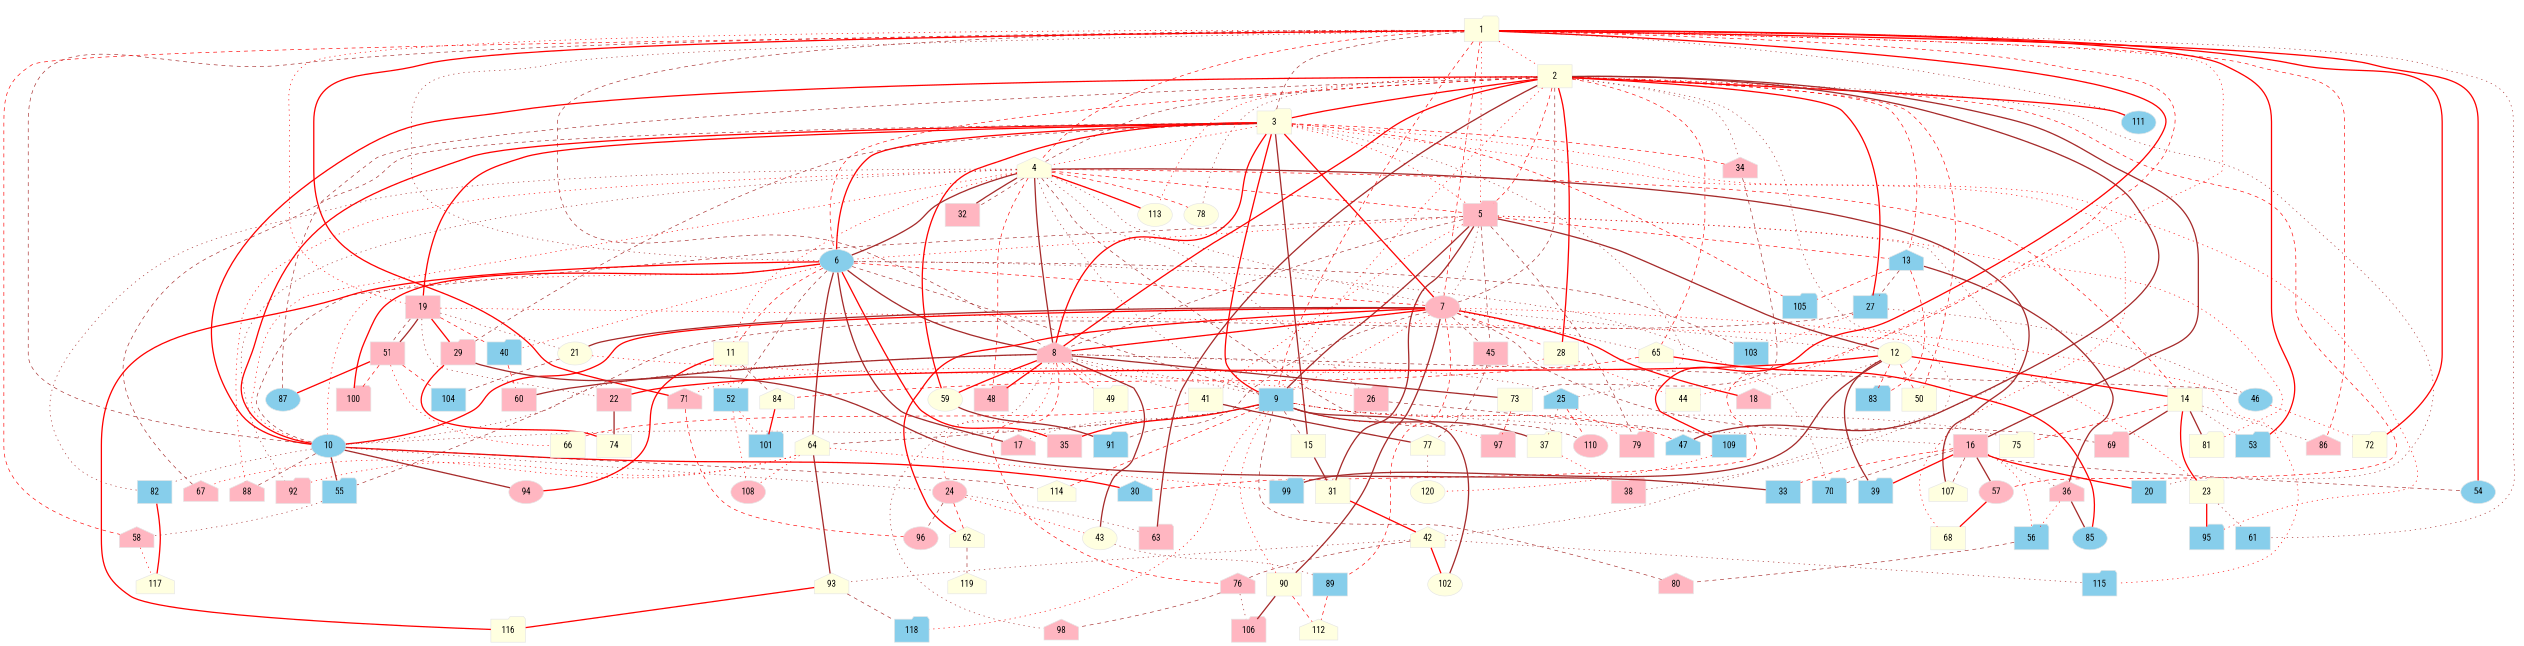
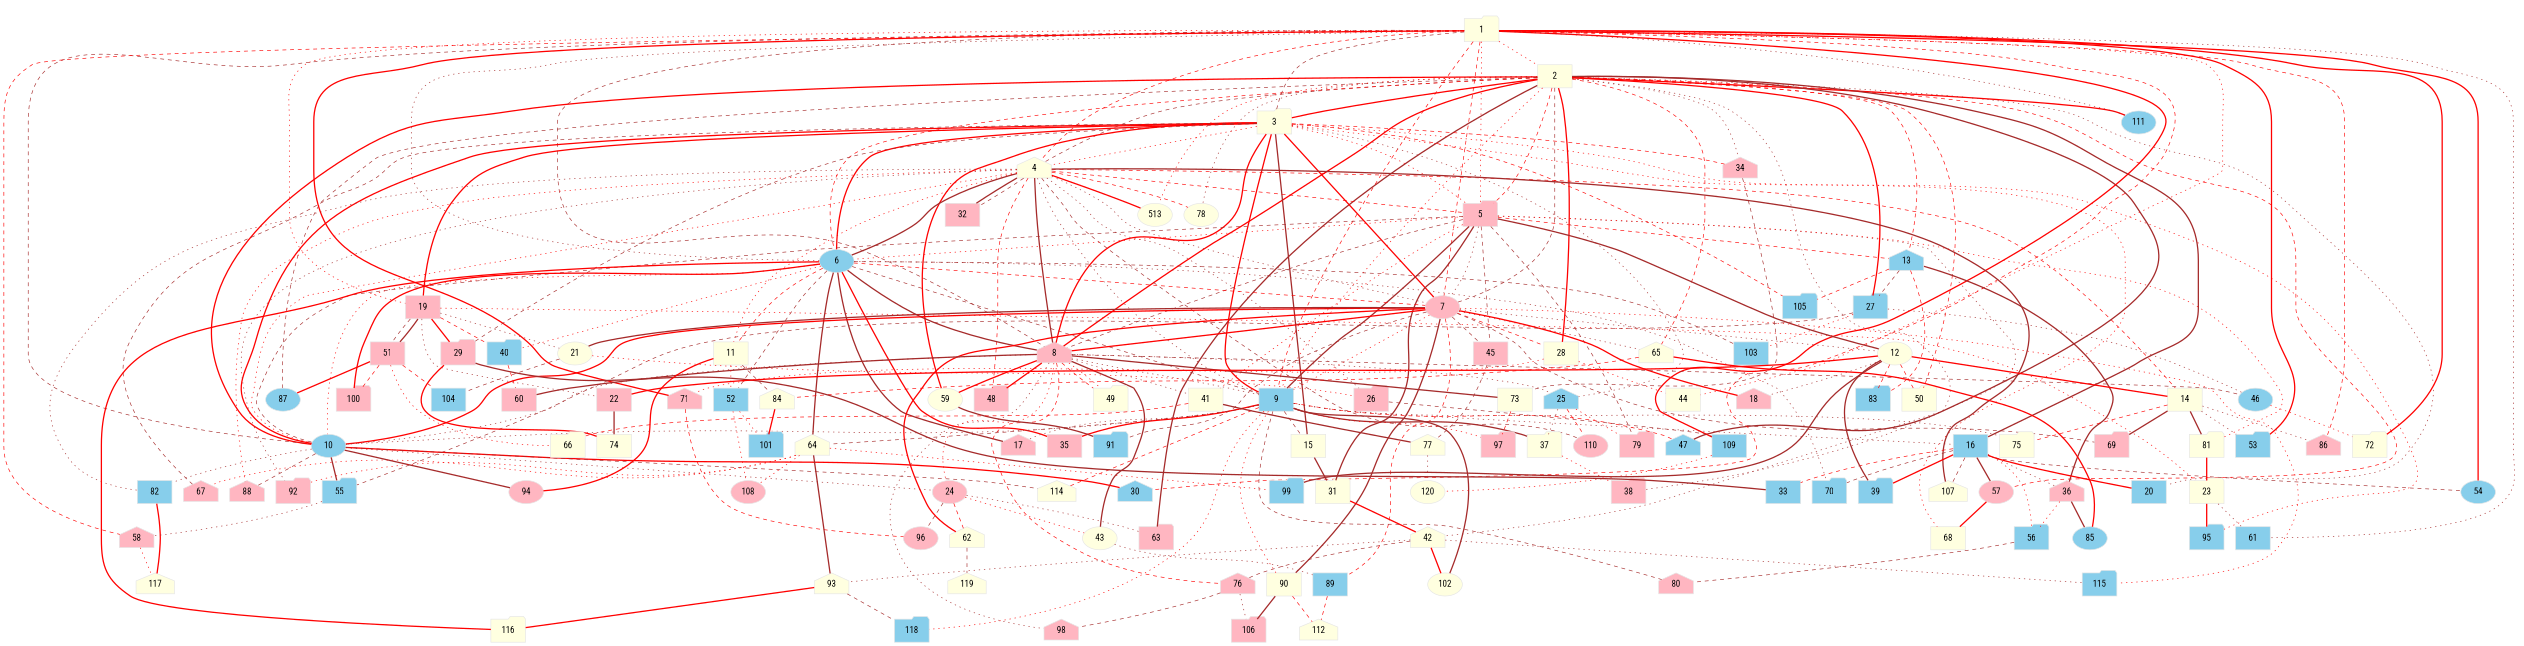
(1155, 215) -> (1155, 215)
(1971, 446) -> (1971, 446)
(2182, 448) -> (2207, 469)
